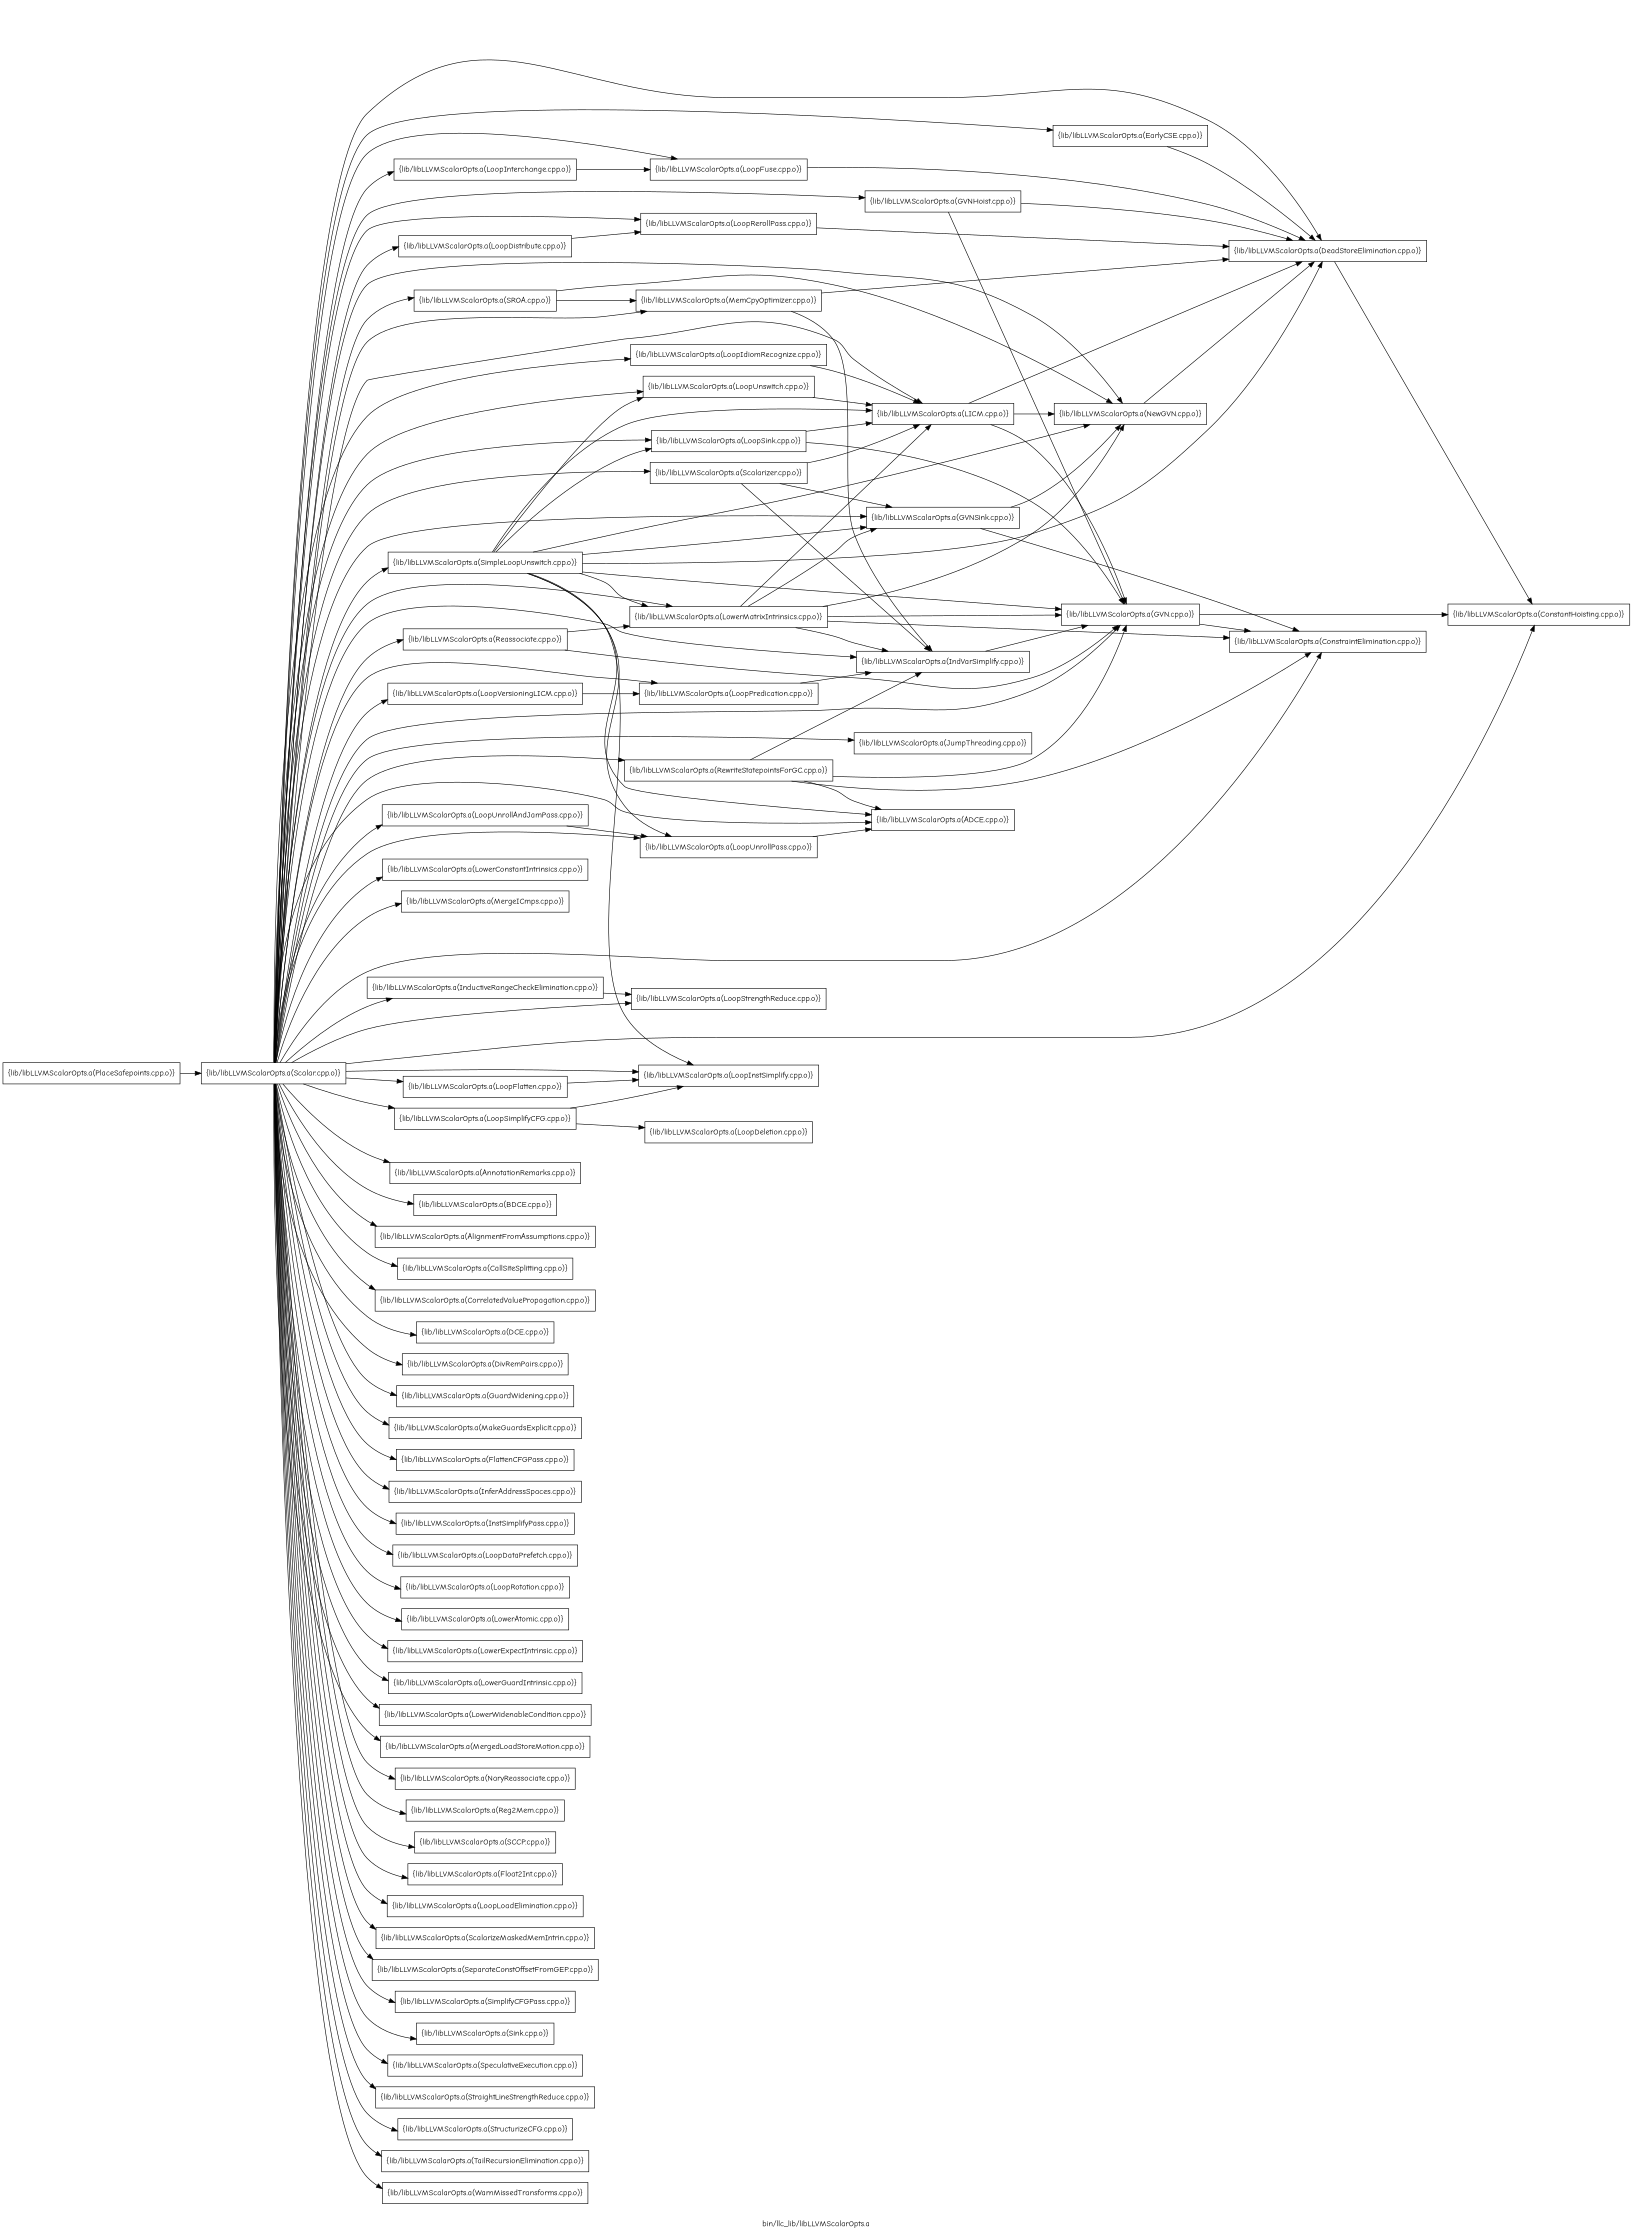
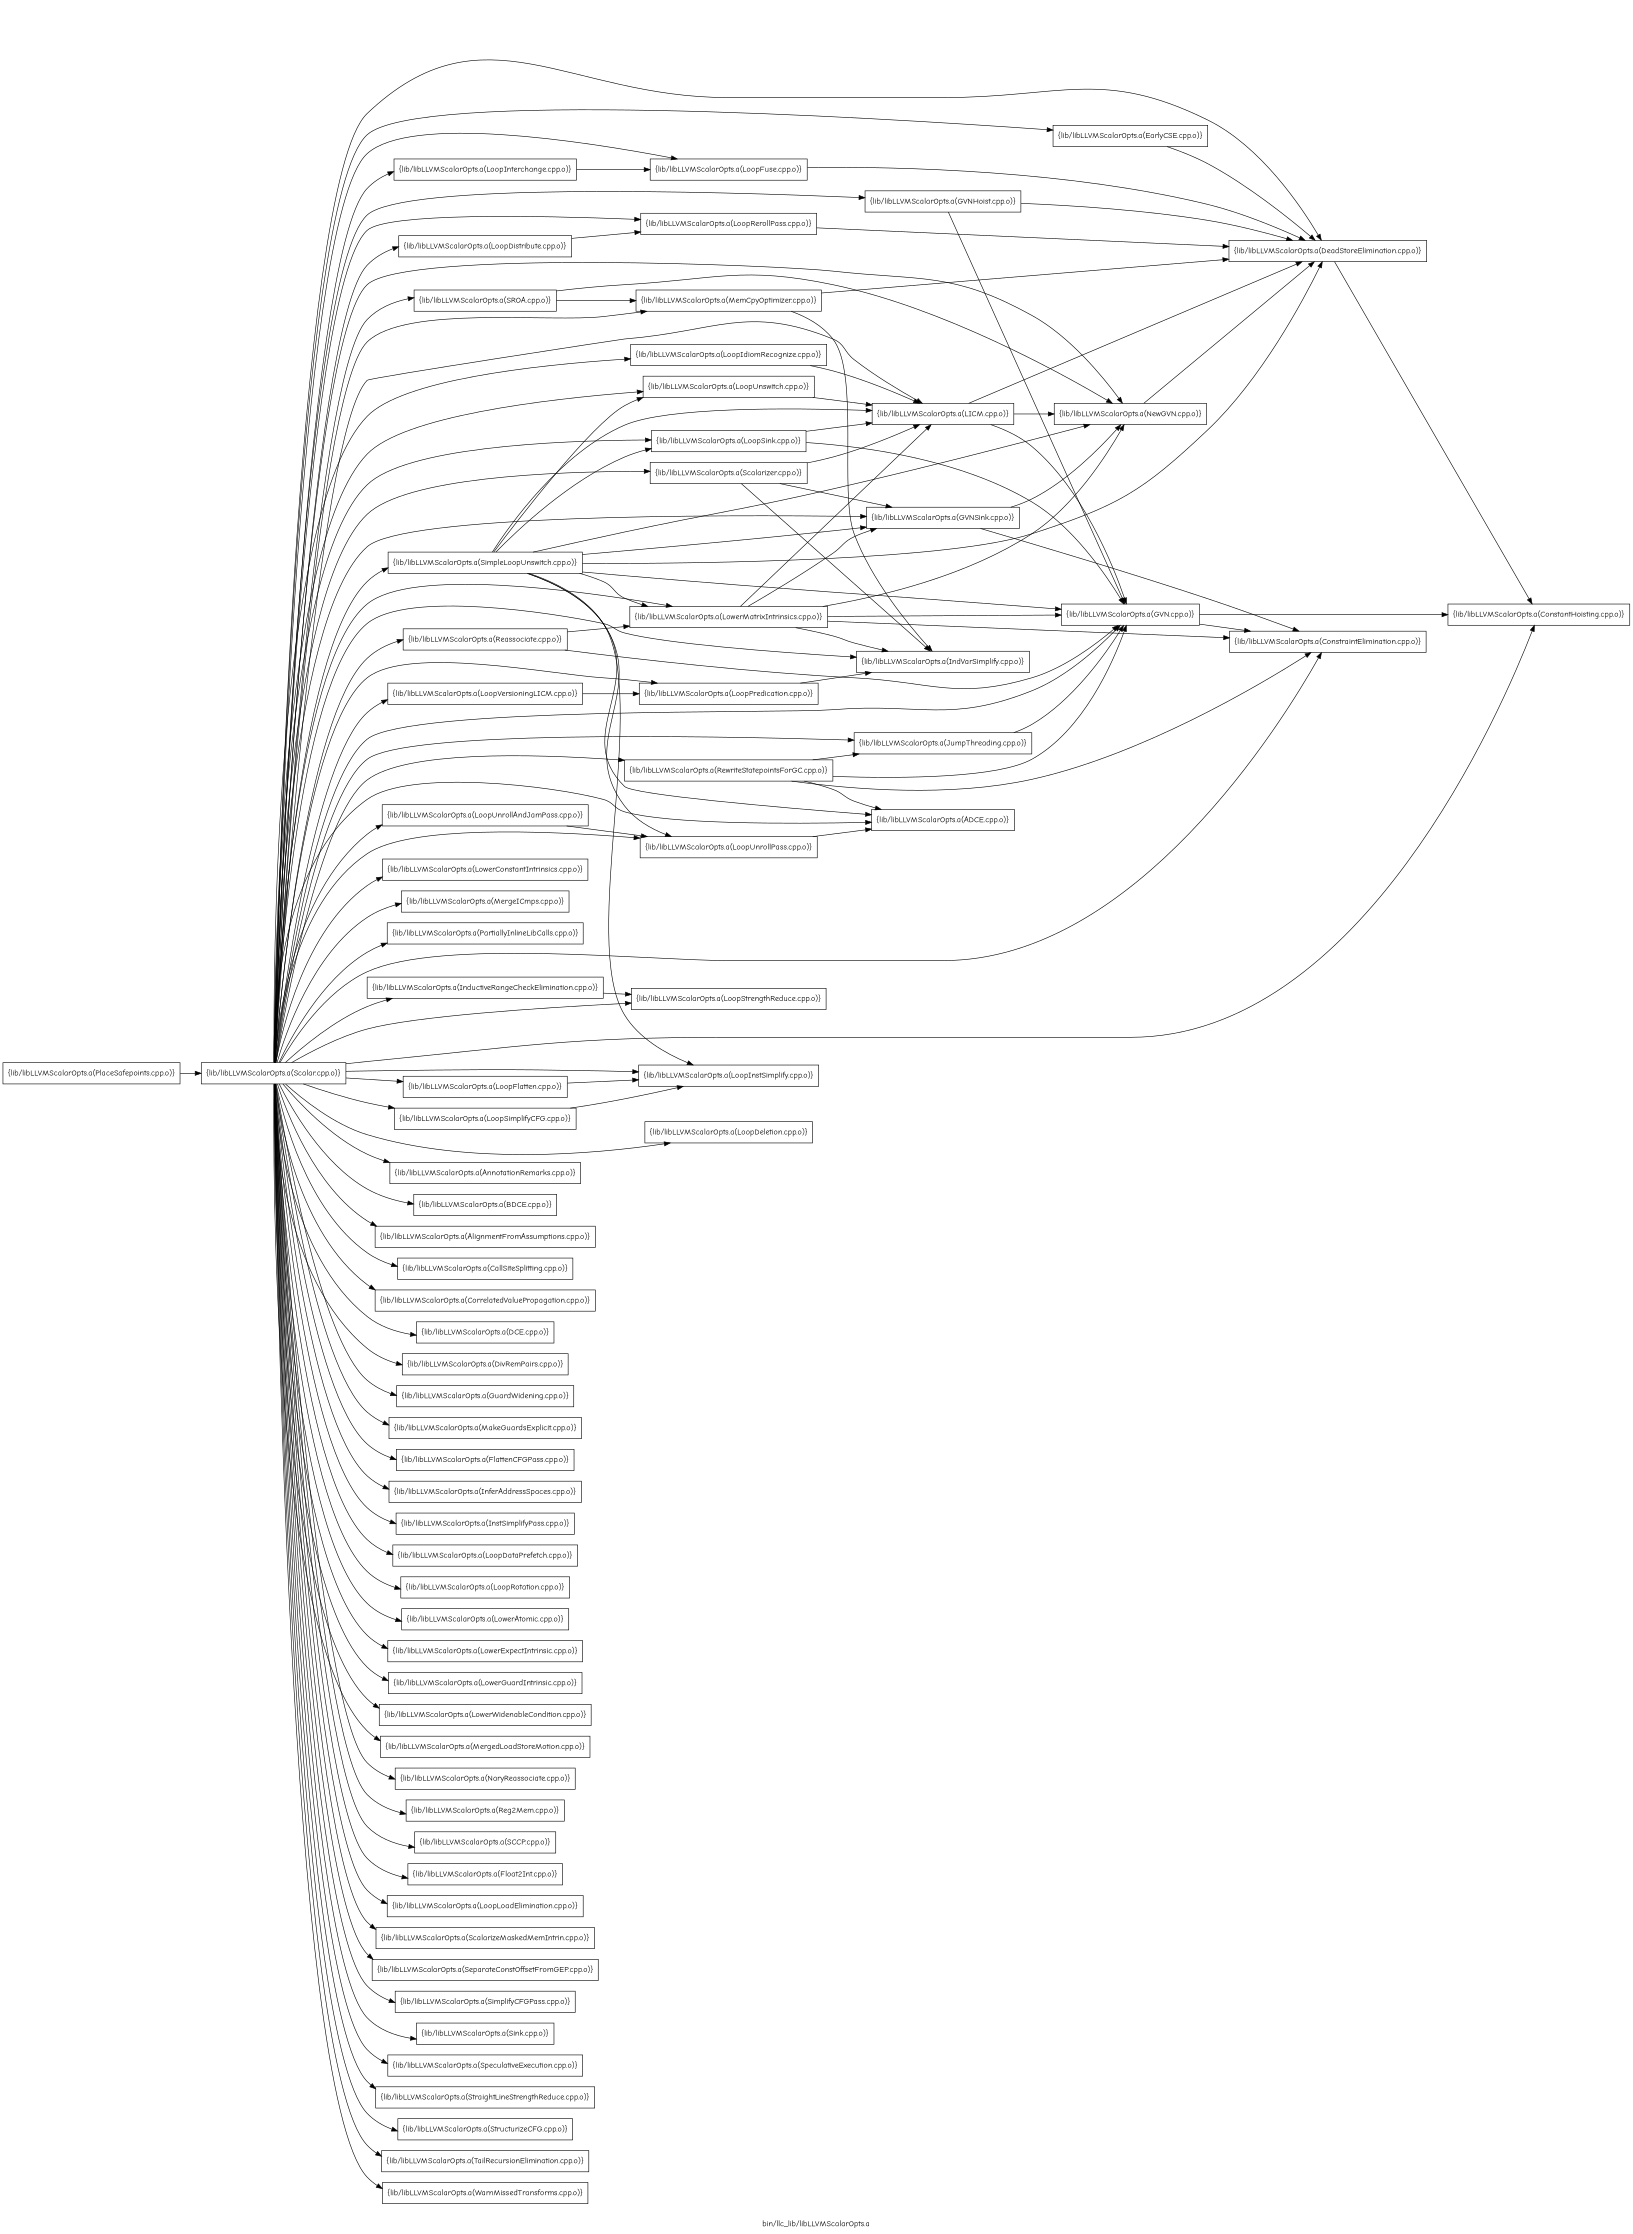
(1034, 639) -> (1075, 690)
(833, 718) -> (833, 757)
none -> (485, 933)
(607, 1126) -> (467, 1152)
